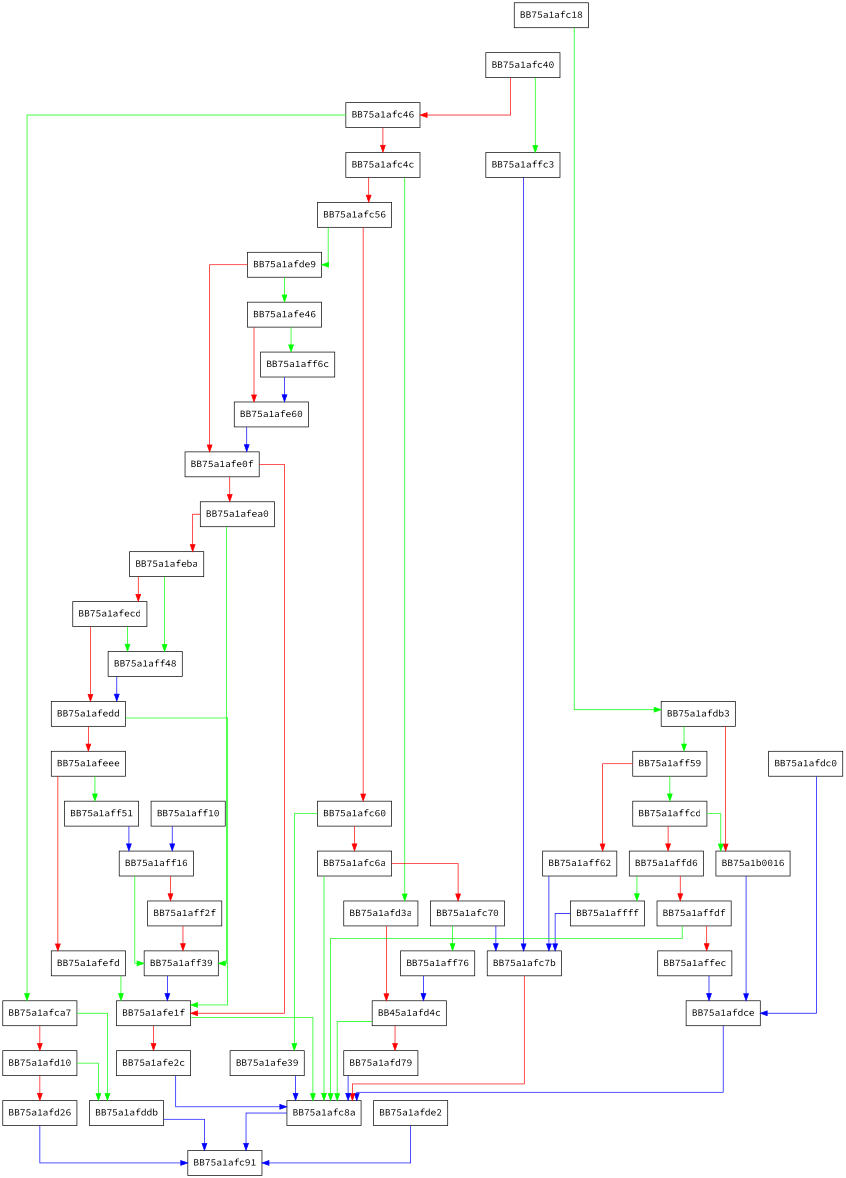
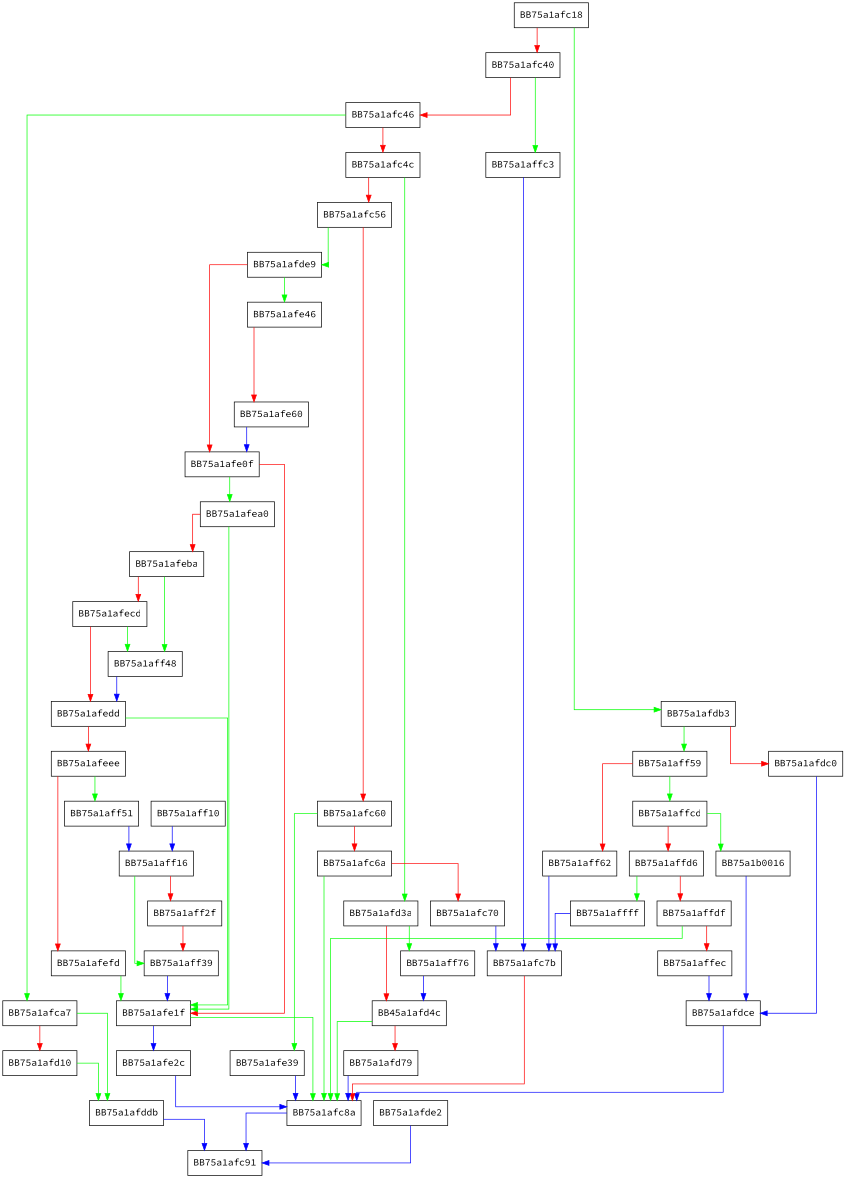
none -> (537, 37)
(298, 365) -> none
(230, 486) -> (230, 486)
(226, 713) -> (229, 706)
(726, 785) -> (730, 761)
(453, 934) -> (409, 934)
(154, 1035) -> (154, 1035)
(40, 1113) -> none
